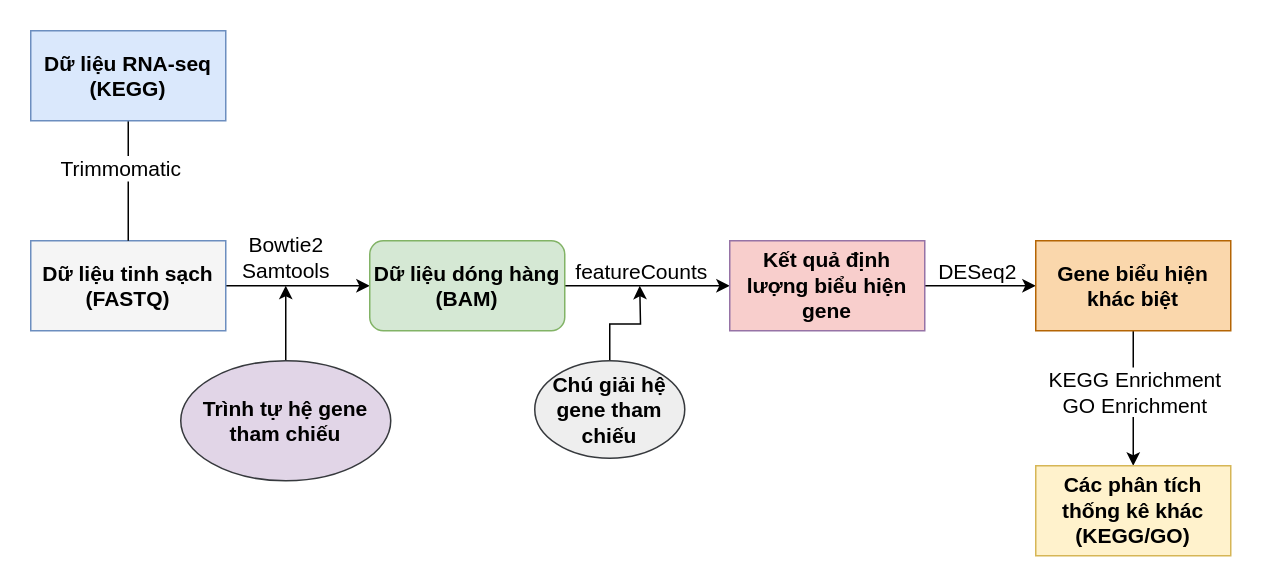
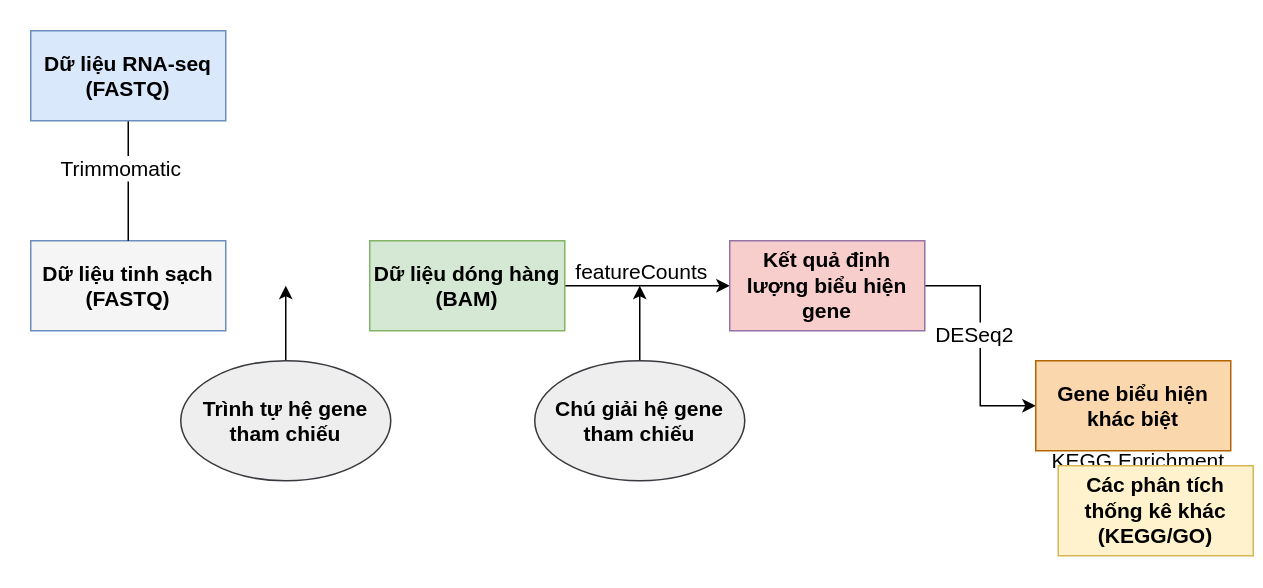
(128, 76) -> (128, 76)
(293, 286) -> none
(467, 286) -> (467, 286)
(1133, 286) -> (1133, 406)
(610, 410) -> (640, 421)
(286, 421) -> (286, 421)
(1133, 511) -> (1156, 511)
